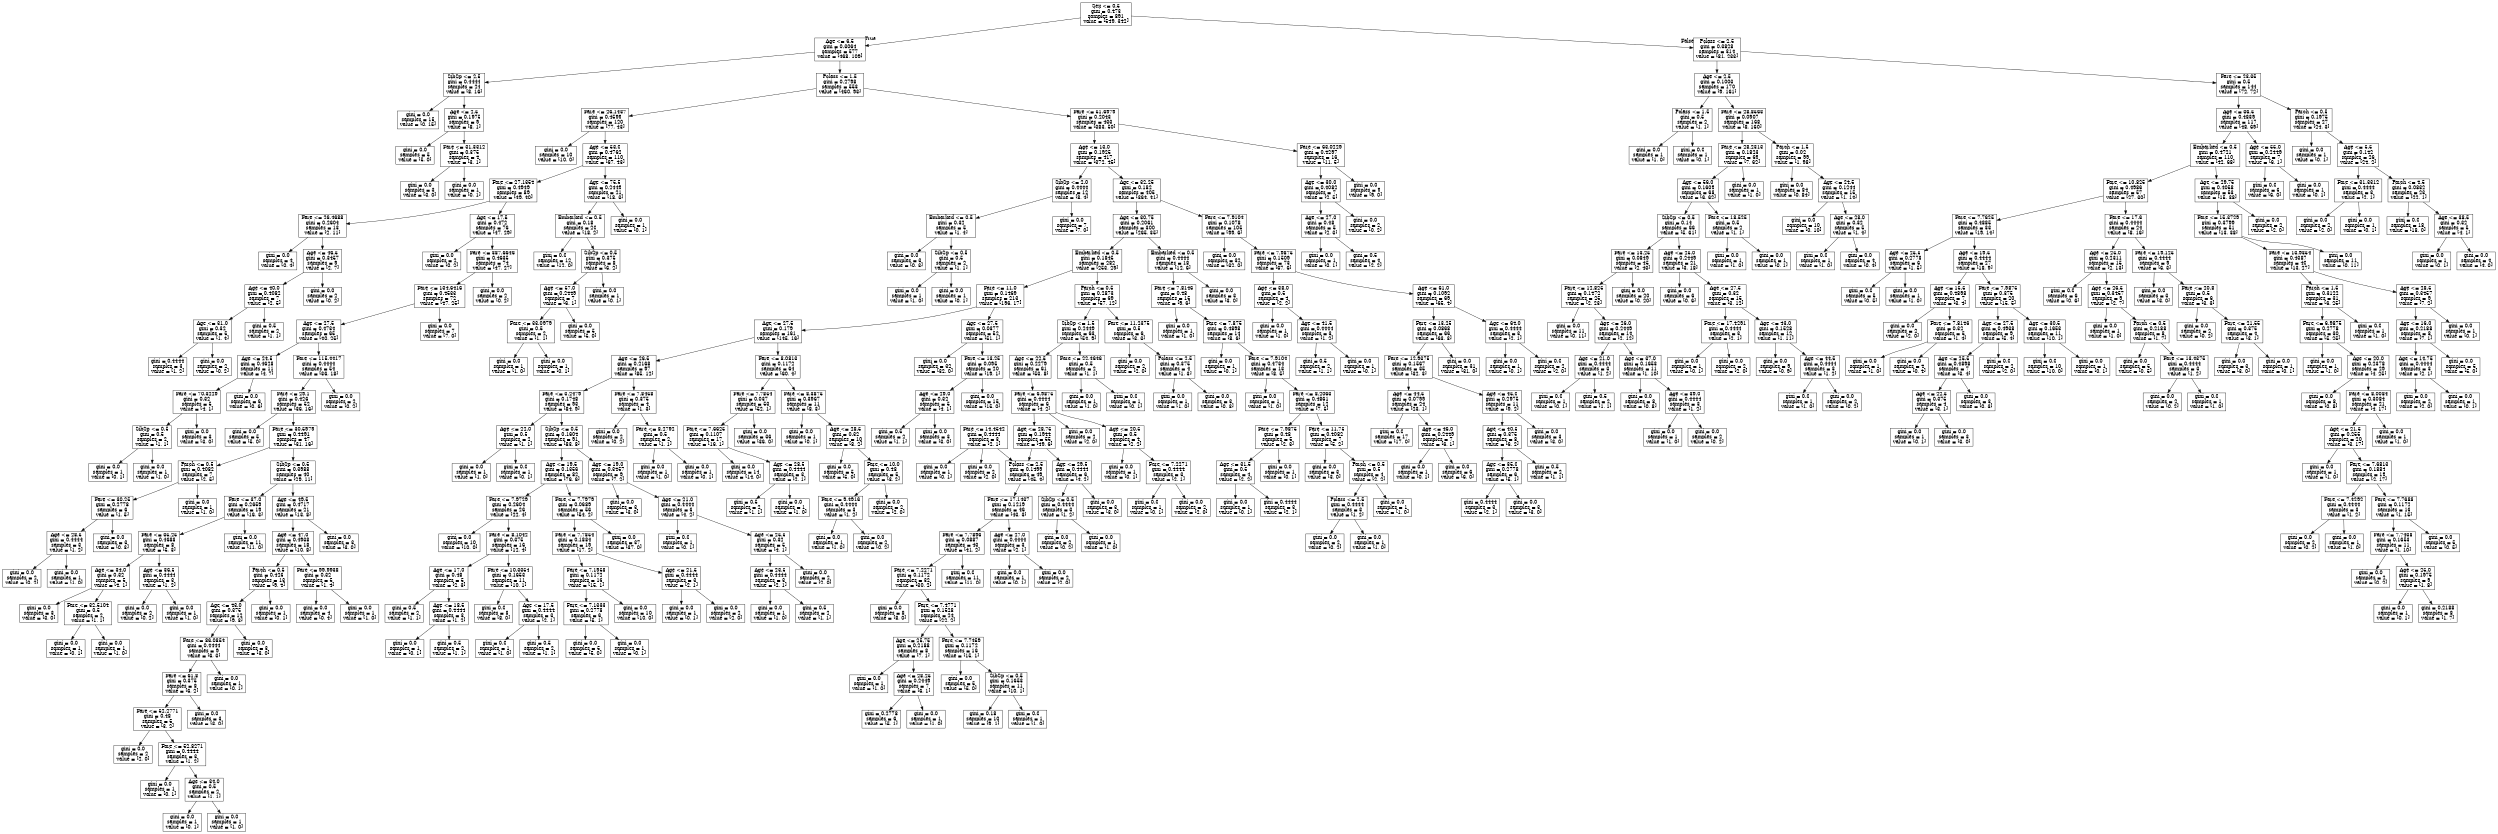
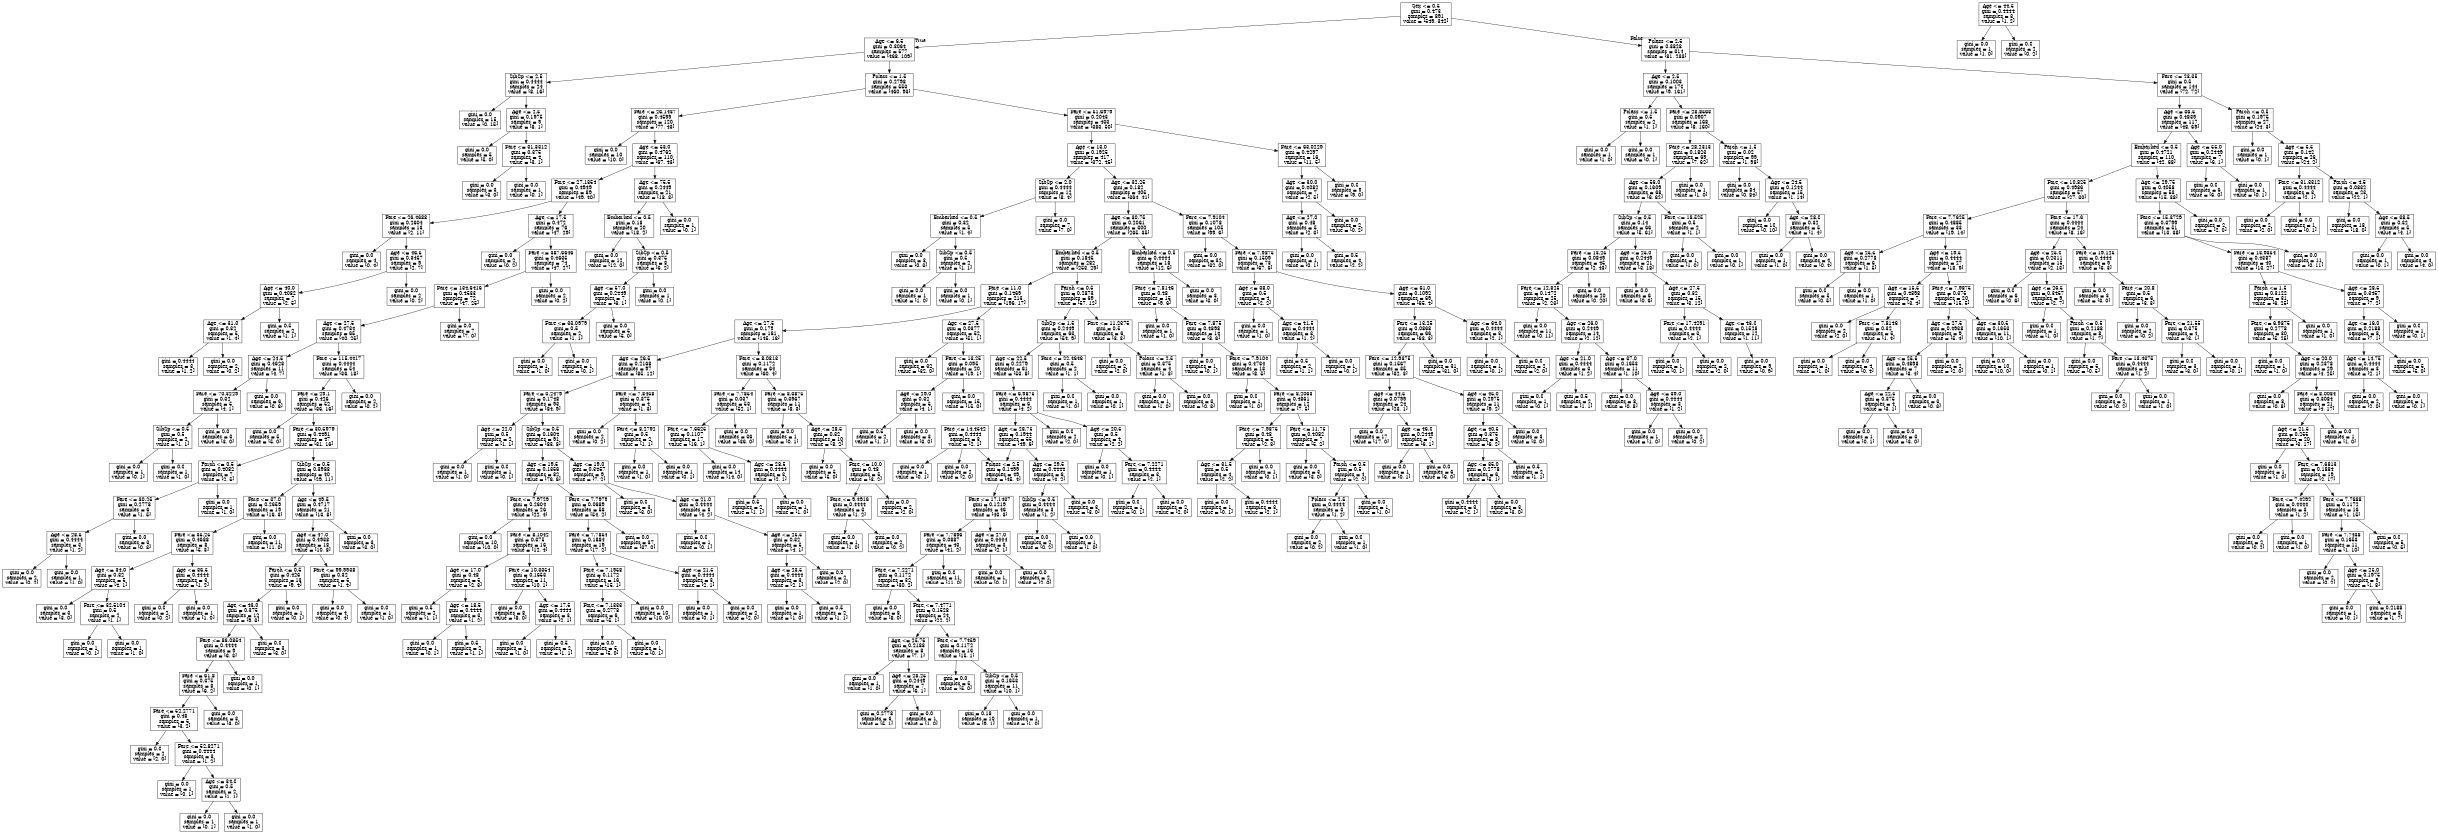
(1796, 348) -> none
